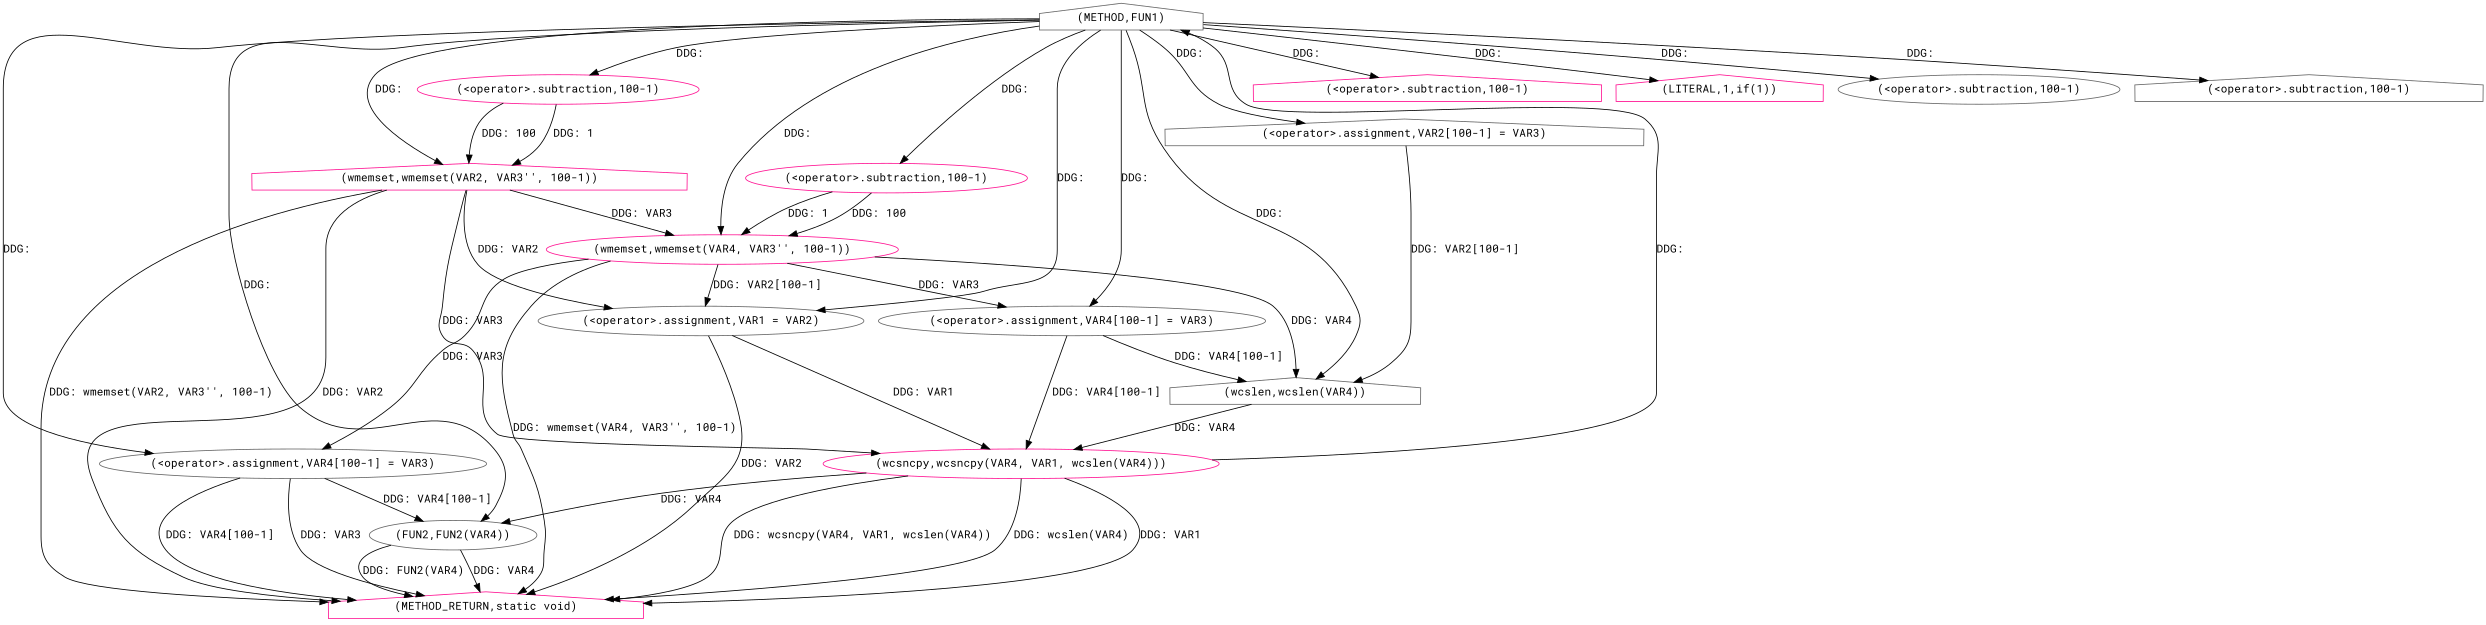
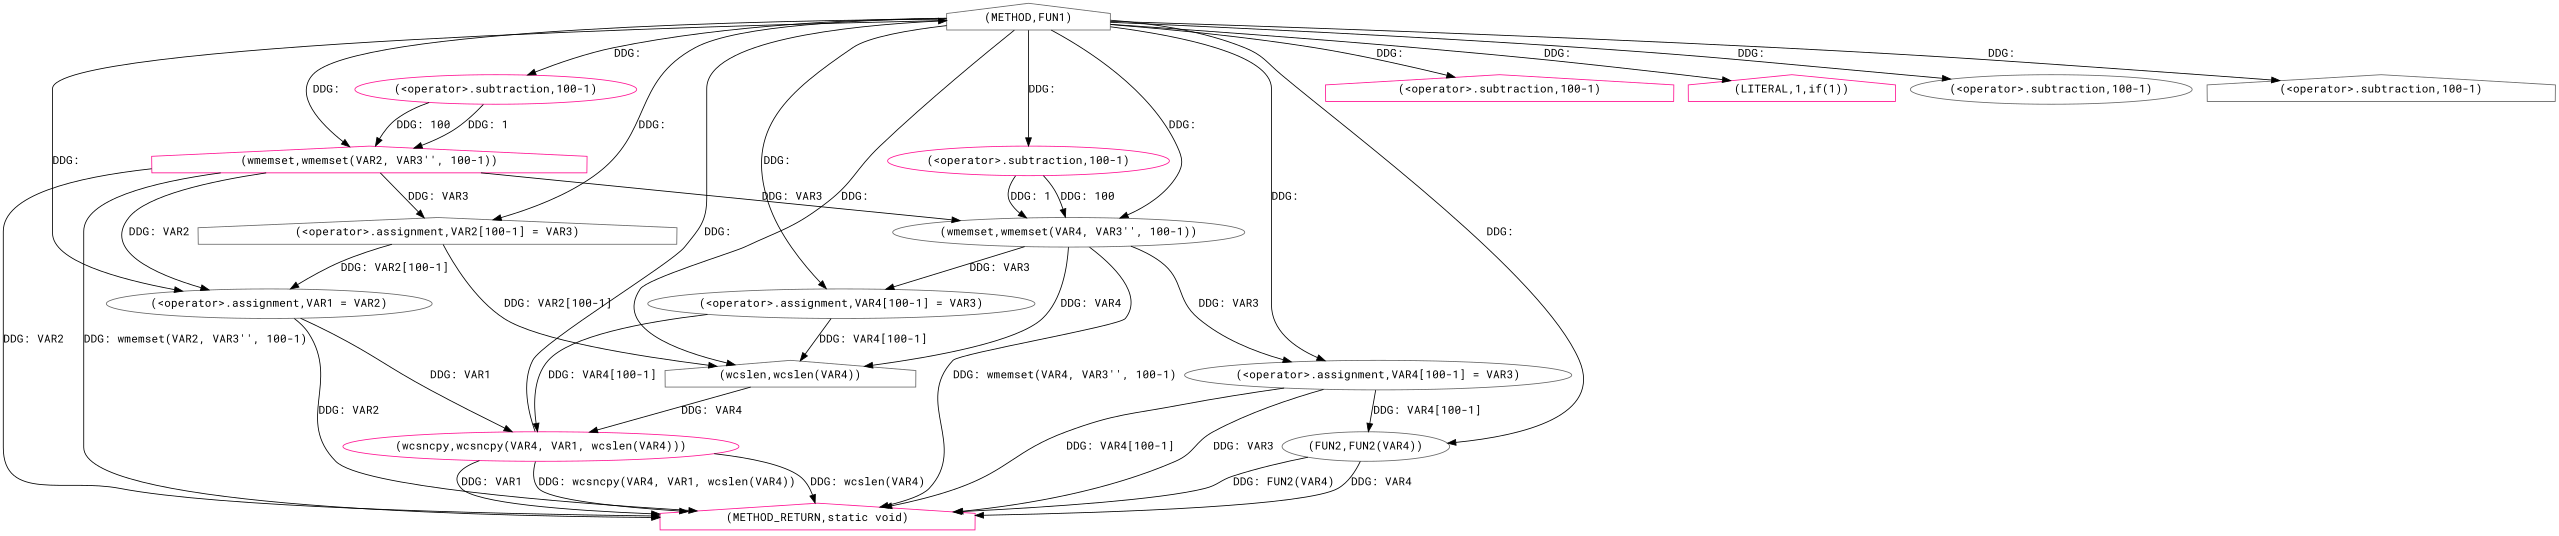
(722, 250) -> (1069, 232)
(713, 281) -> (343, 261)
(547, 441) -> (399, 192)
(687, 490) -> none
